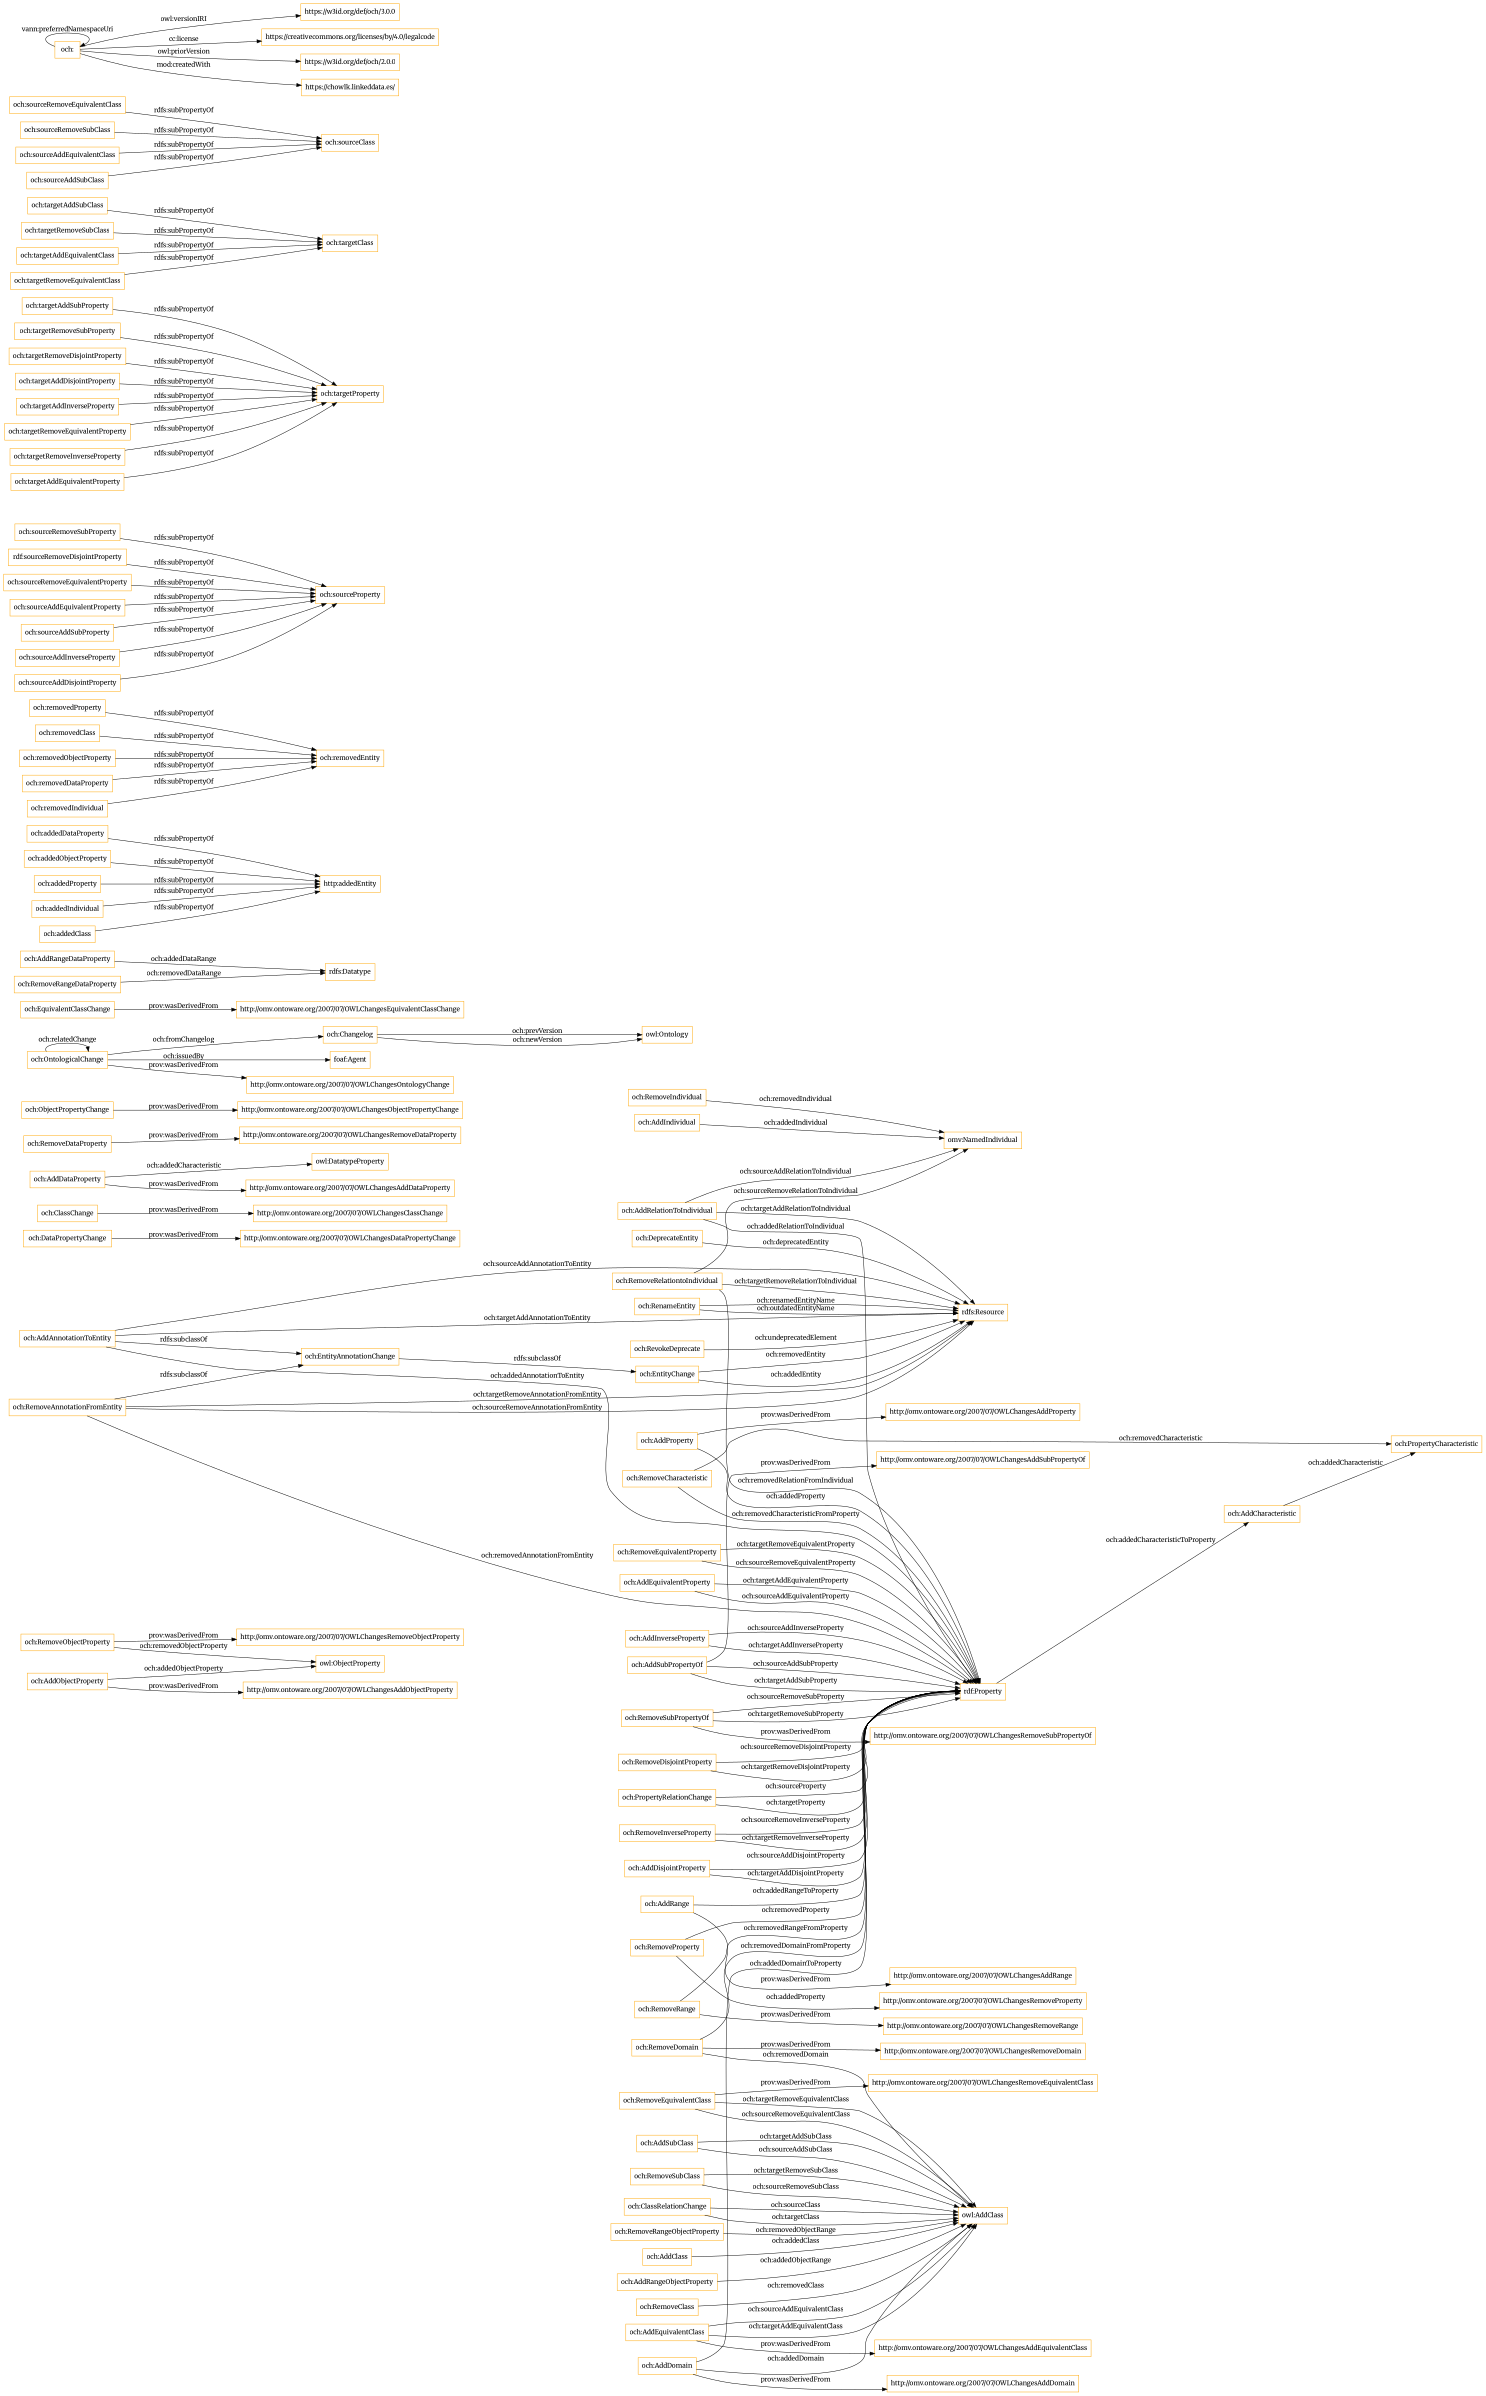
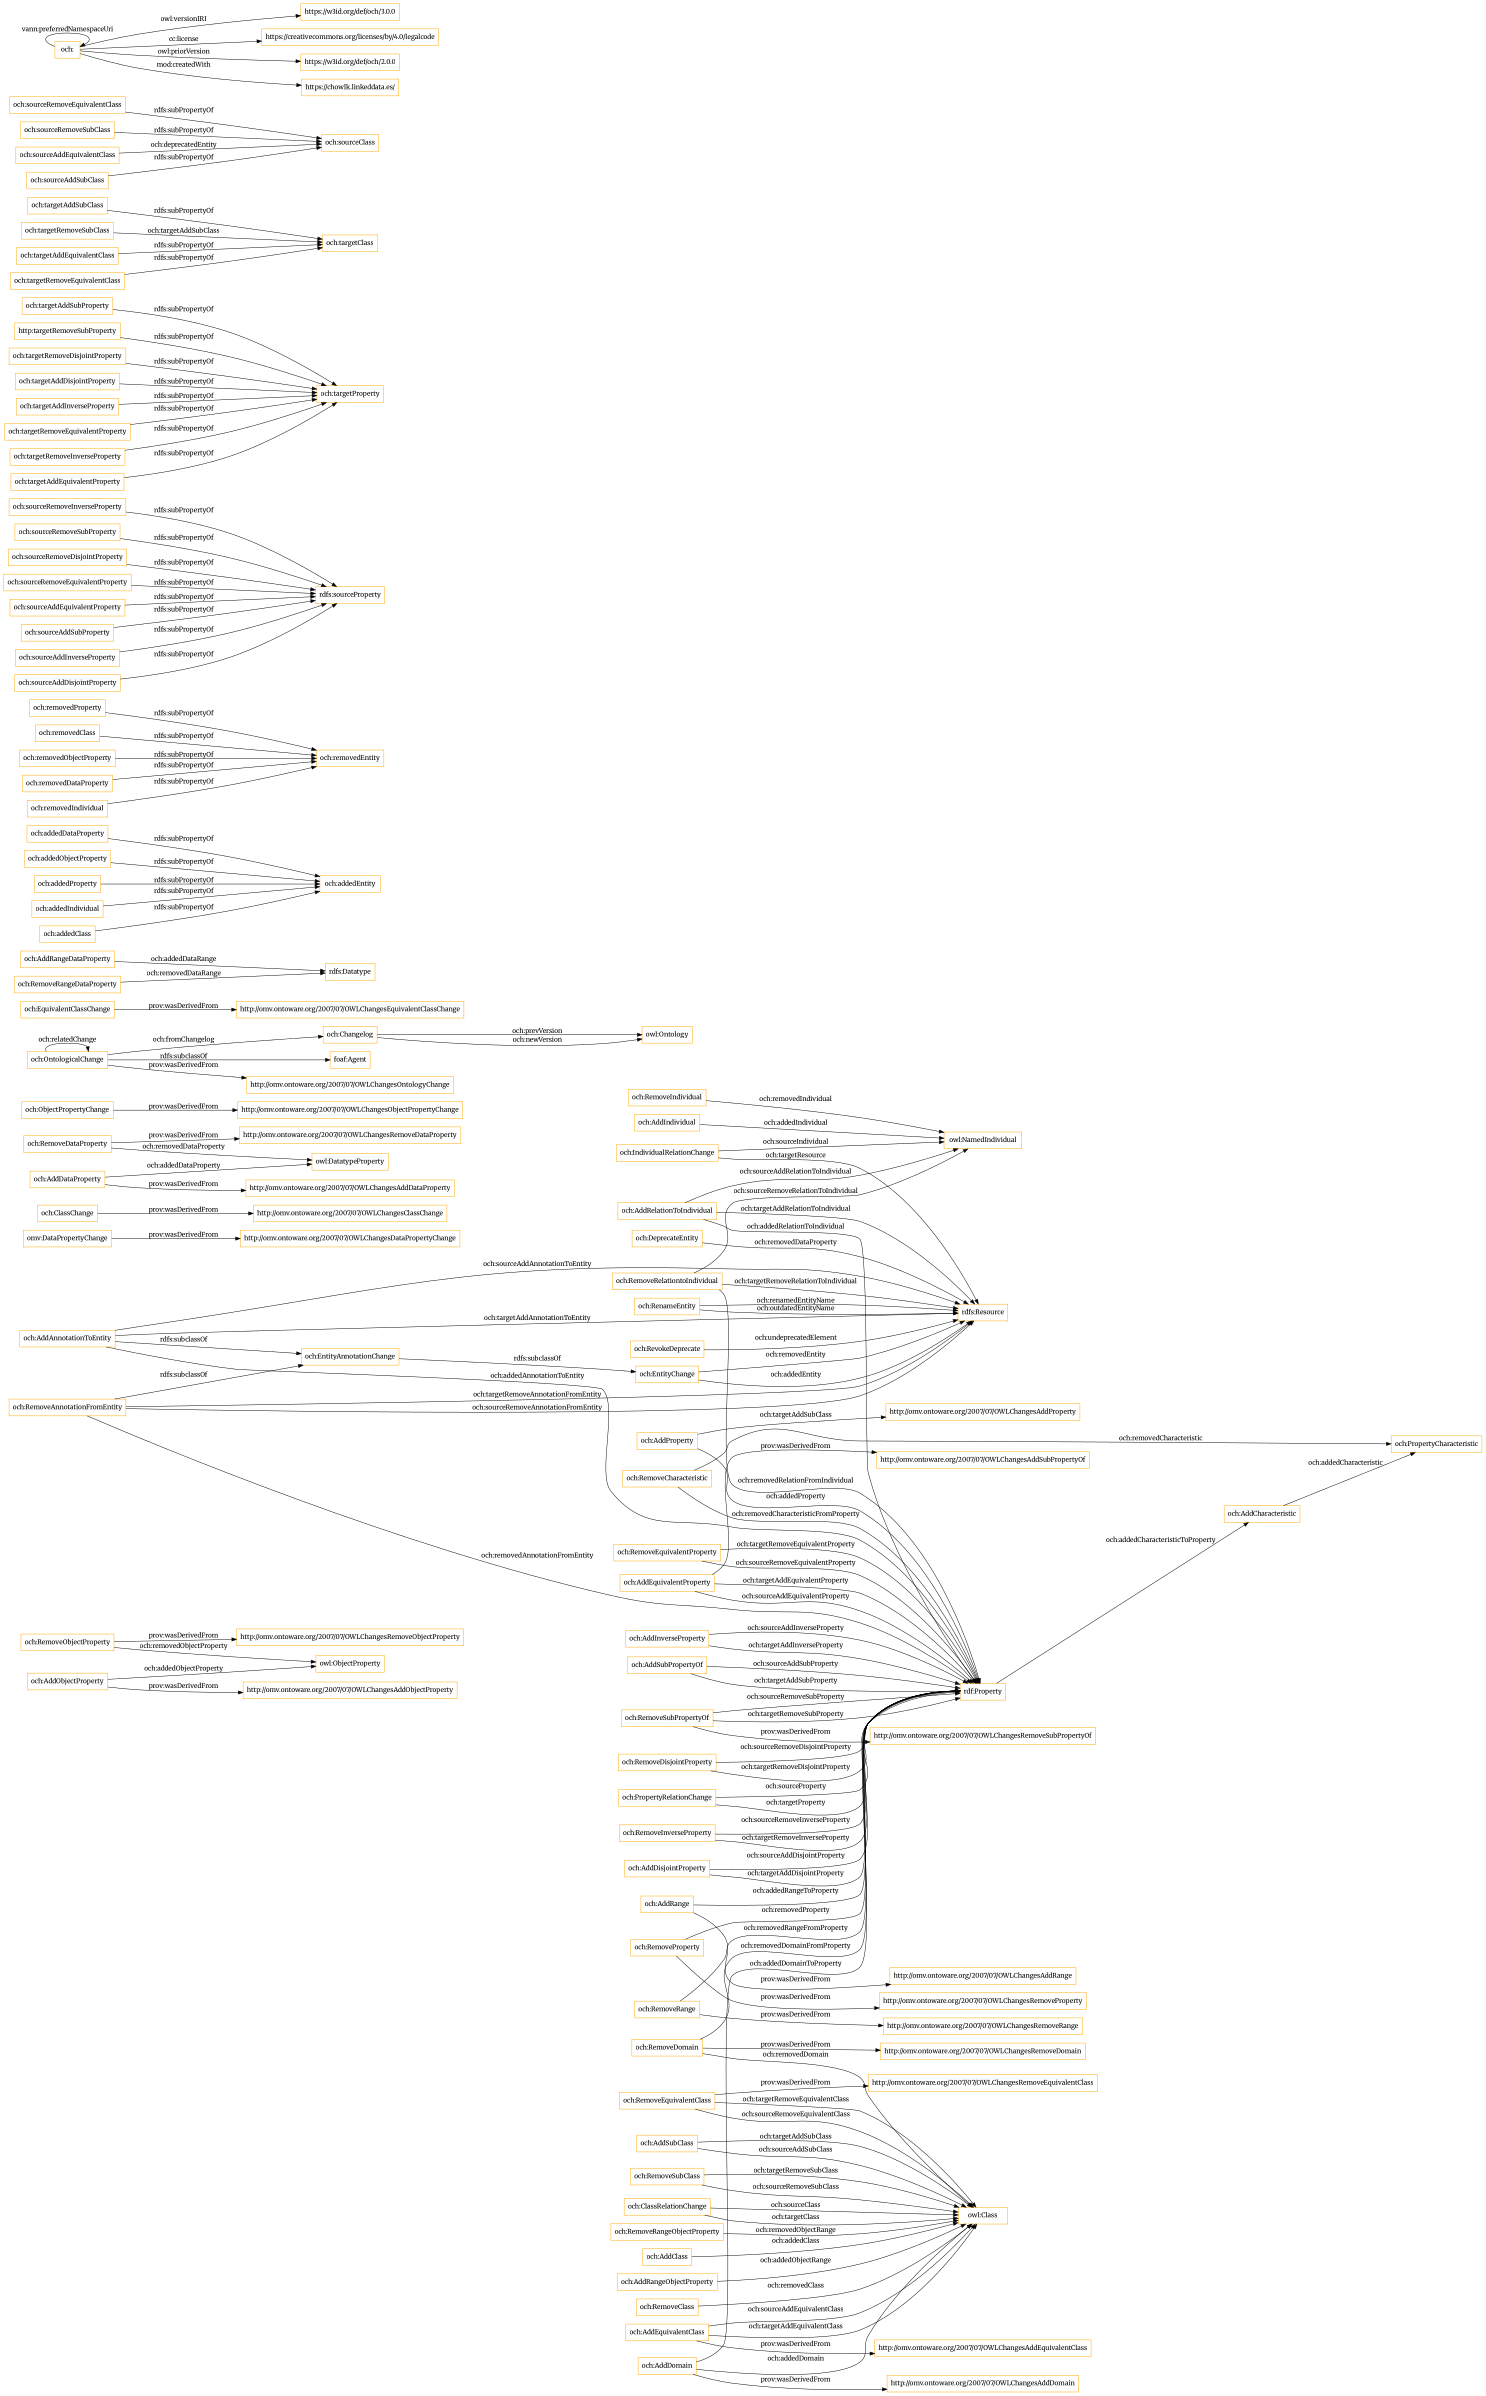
(184, 145) -> (184, 145)
(184, 231) -> (184, 231)
(67, 331) -> (67, 331)
none -> (67, 507)
(67, 557) -> (67, 557)
(350, 595) -> (350, 595)
(350, 884) -> (350, 884)
(184, 1056) -> (184, 1056)
(983, 1140) -> (983, 1140)
none -> (667, 1153)
none -> (209, 1155)
(184, 1166) -> (184, 1166)
(67, 1239) -> (67, 1239)
(796, 1243) -> (796, 1243)
(796, 1415) -> (796, 1415)
(727, 1503) -> (739, 1454)
(796, 1997) -> (796, 1997)
(983, 2216) -> (983, 2216)
